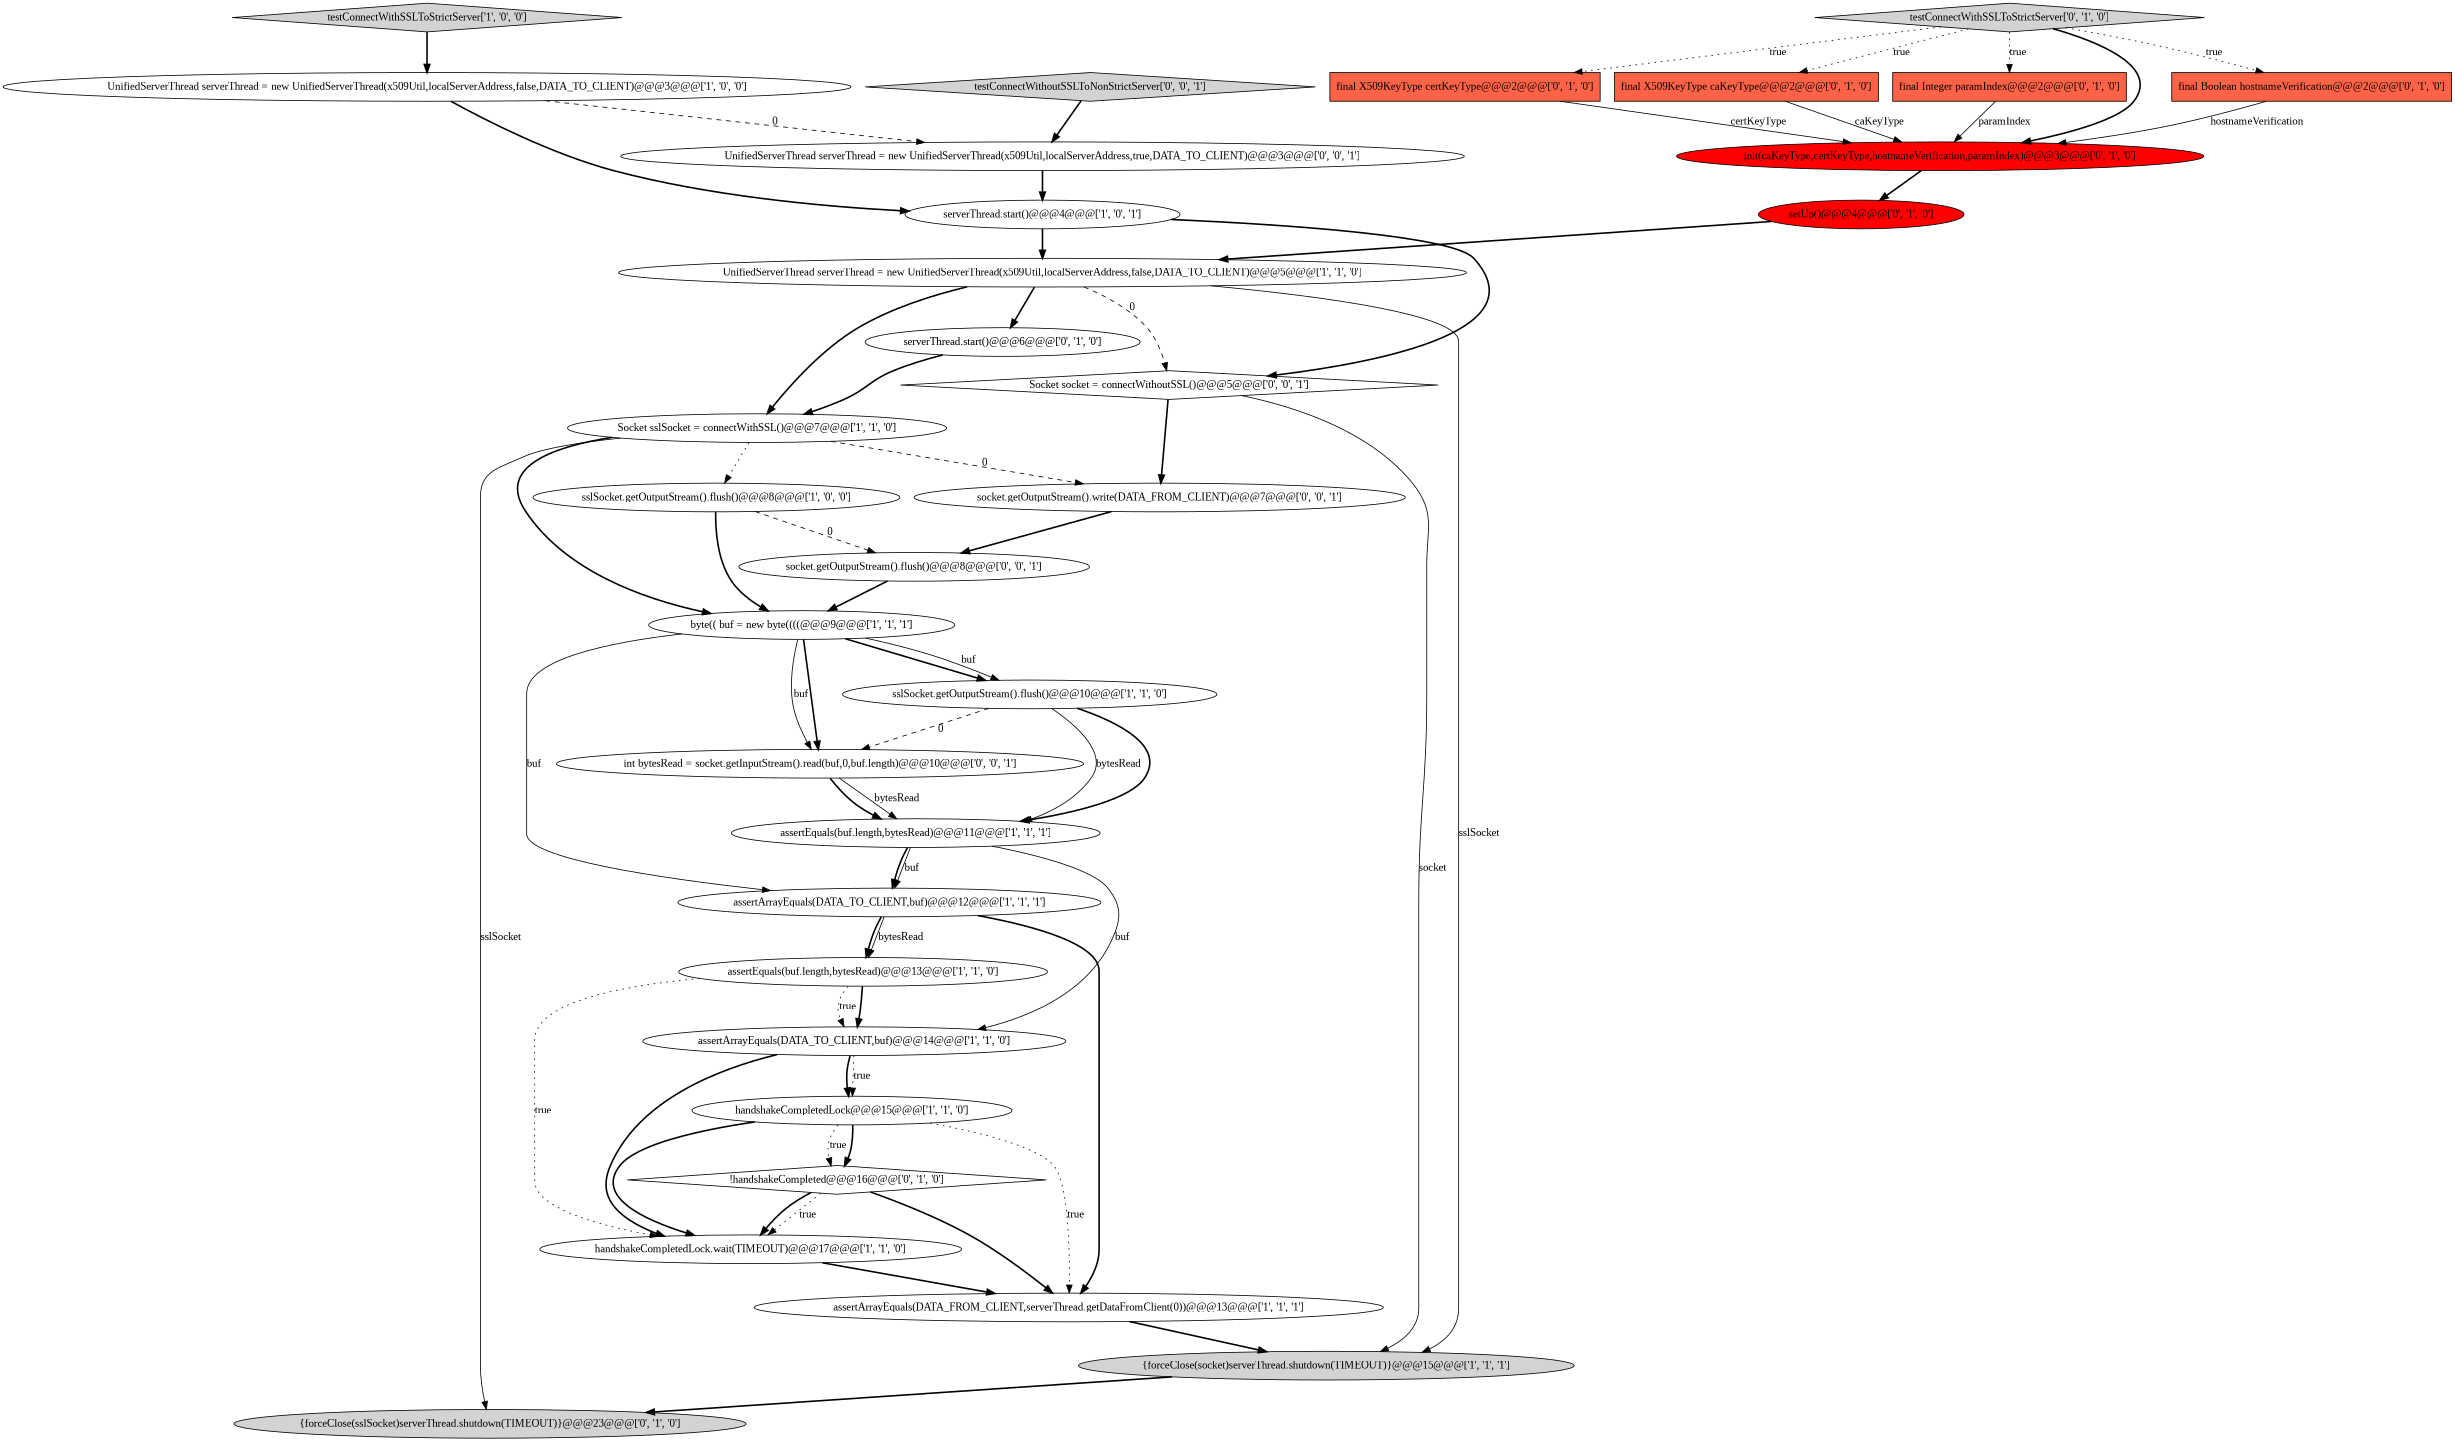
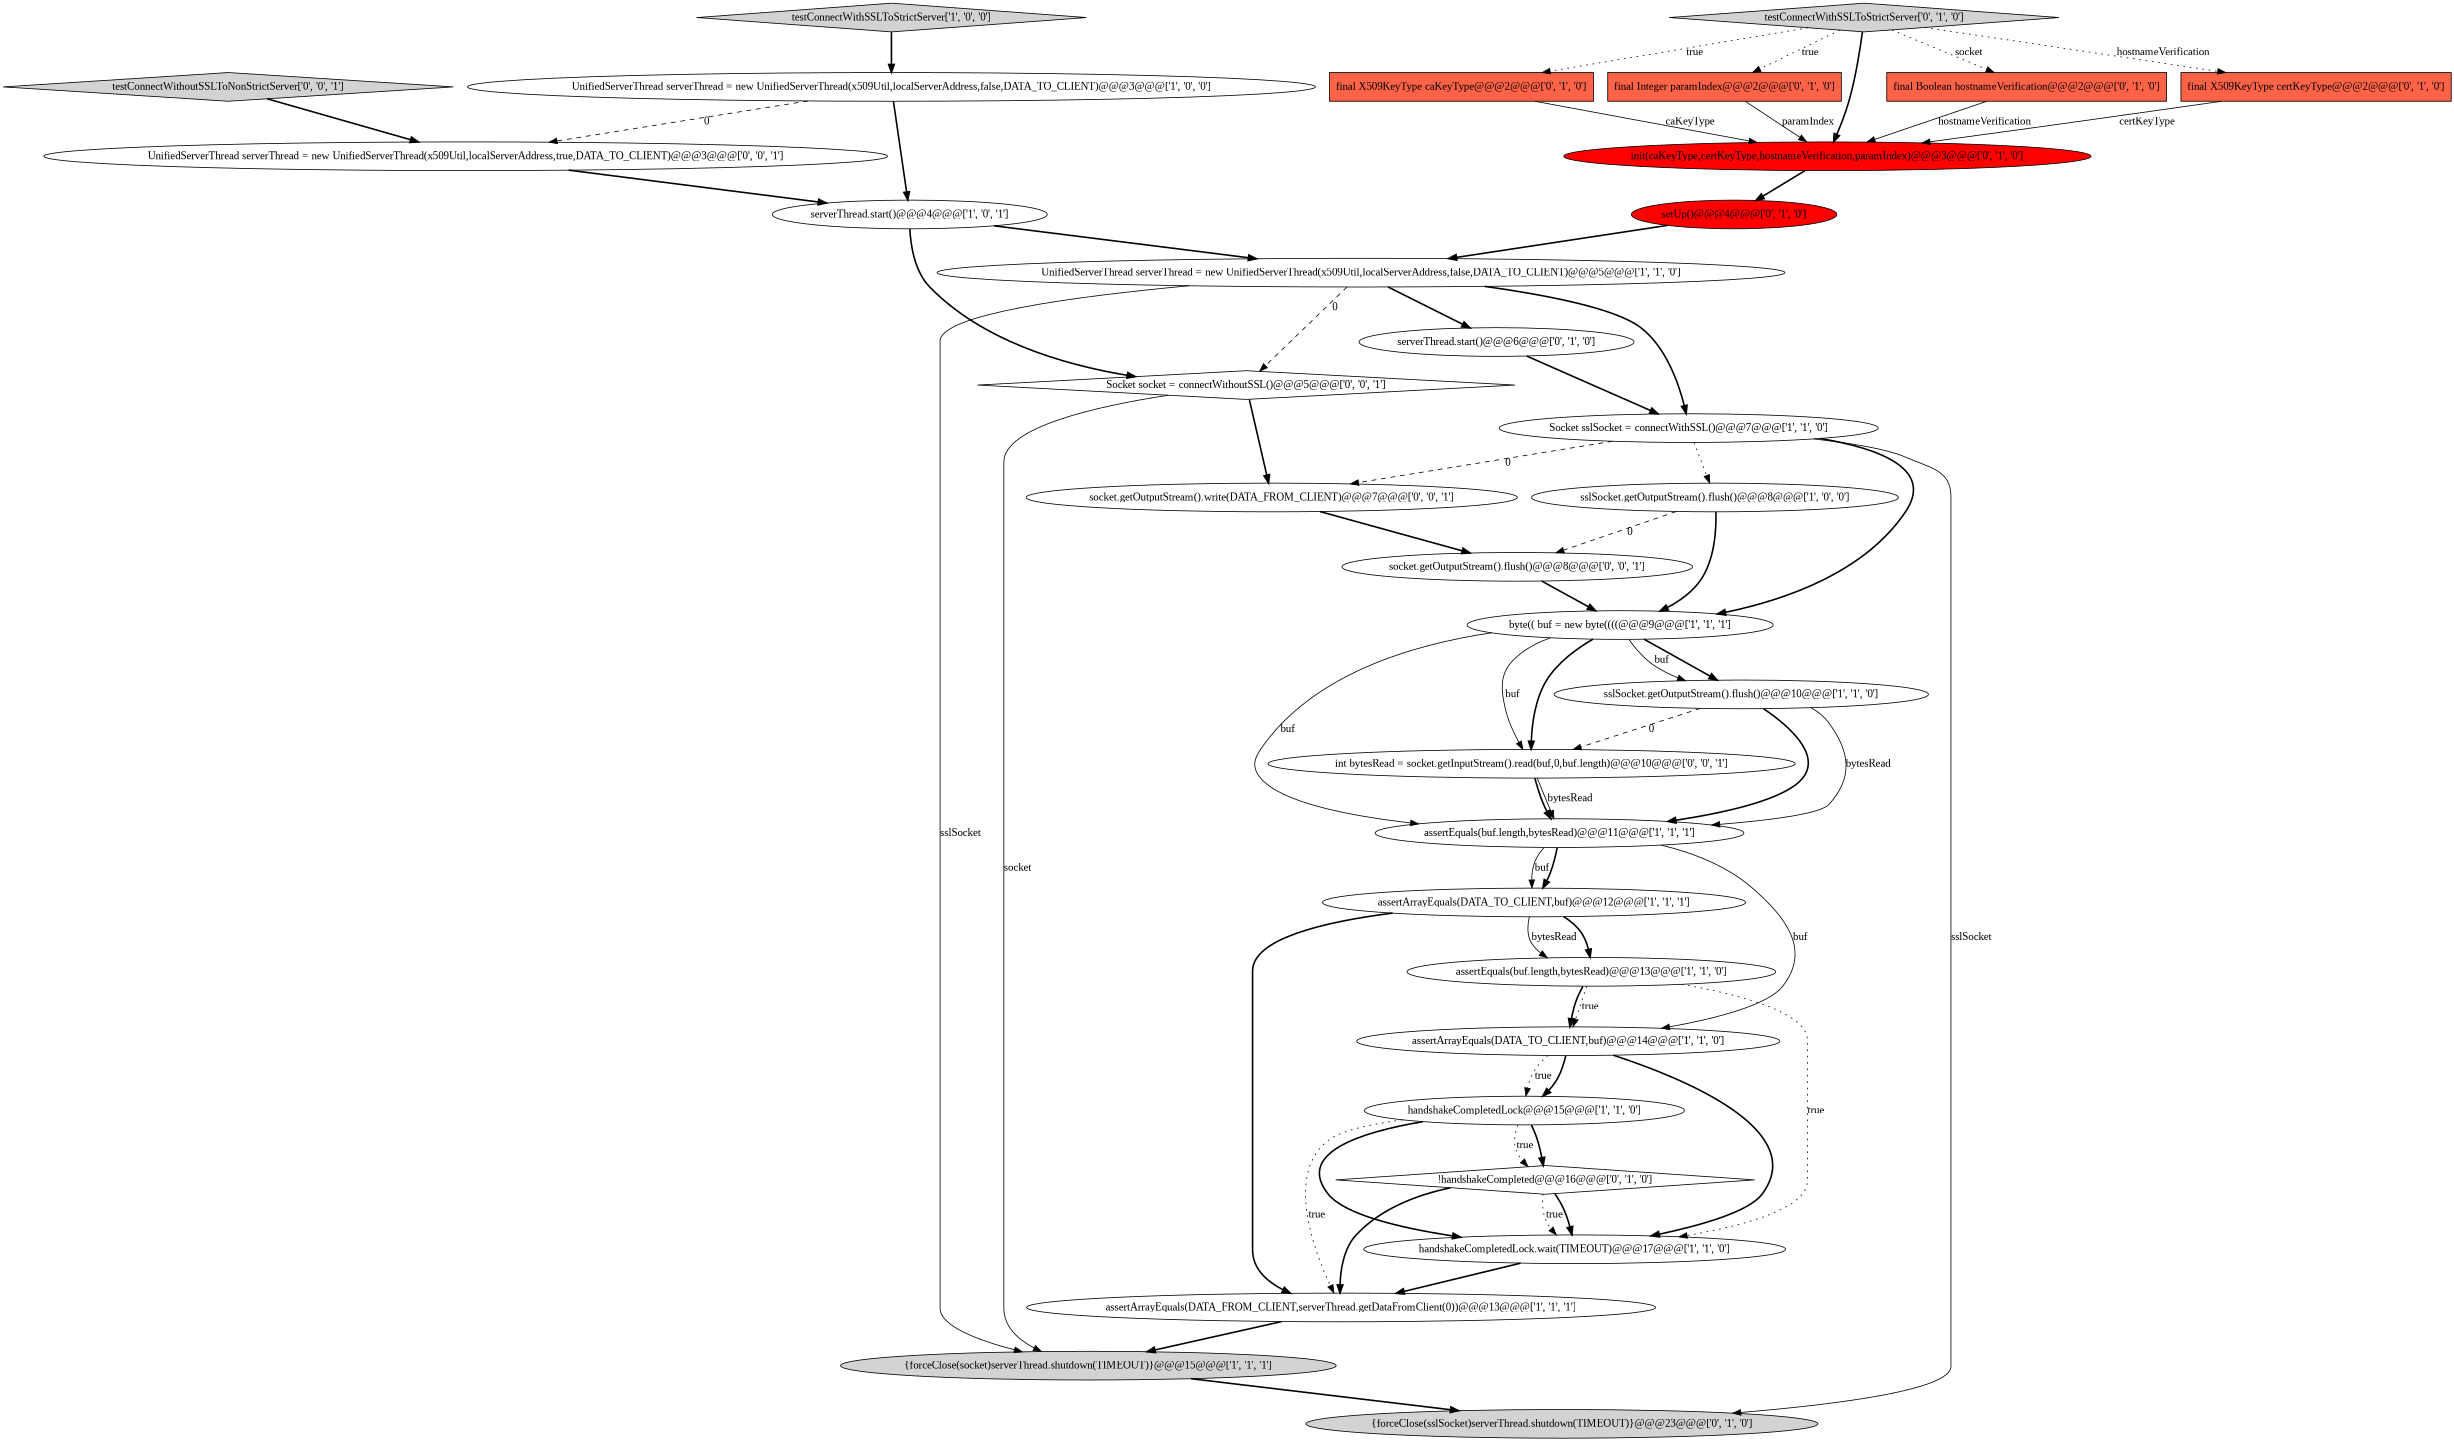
(1778, 52) -> (2163, 52)
(2214, 52) -> (1969, 52)
(527, 800) -> (1285, 721)
